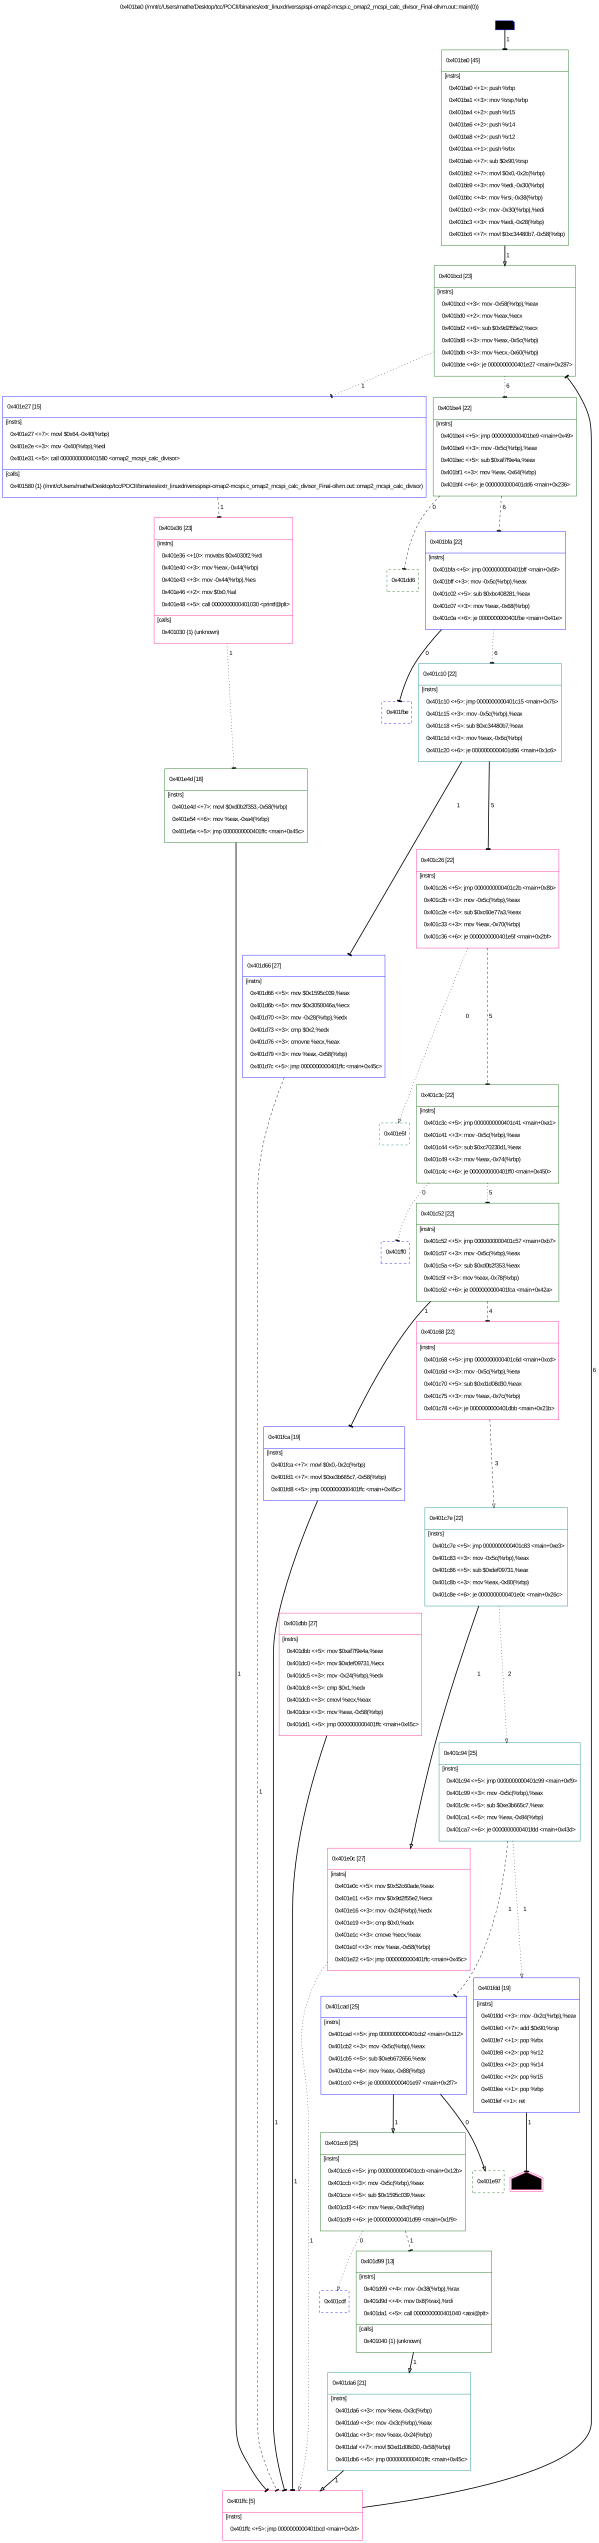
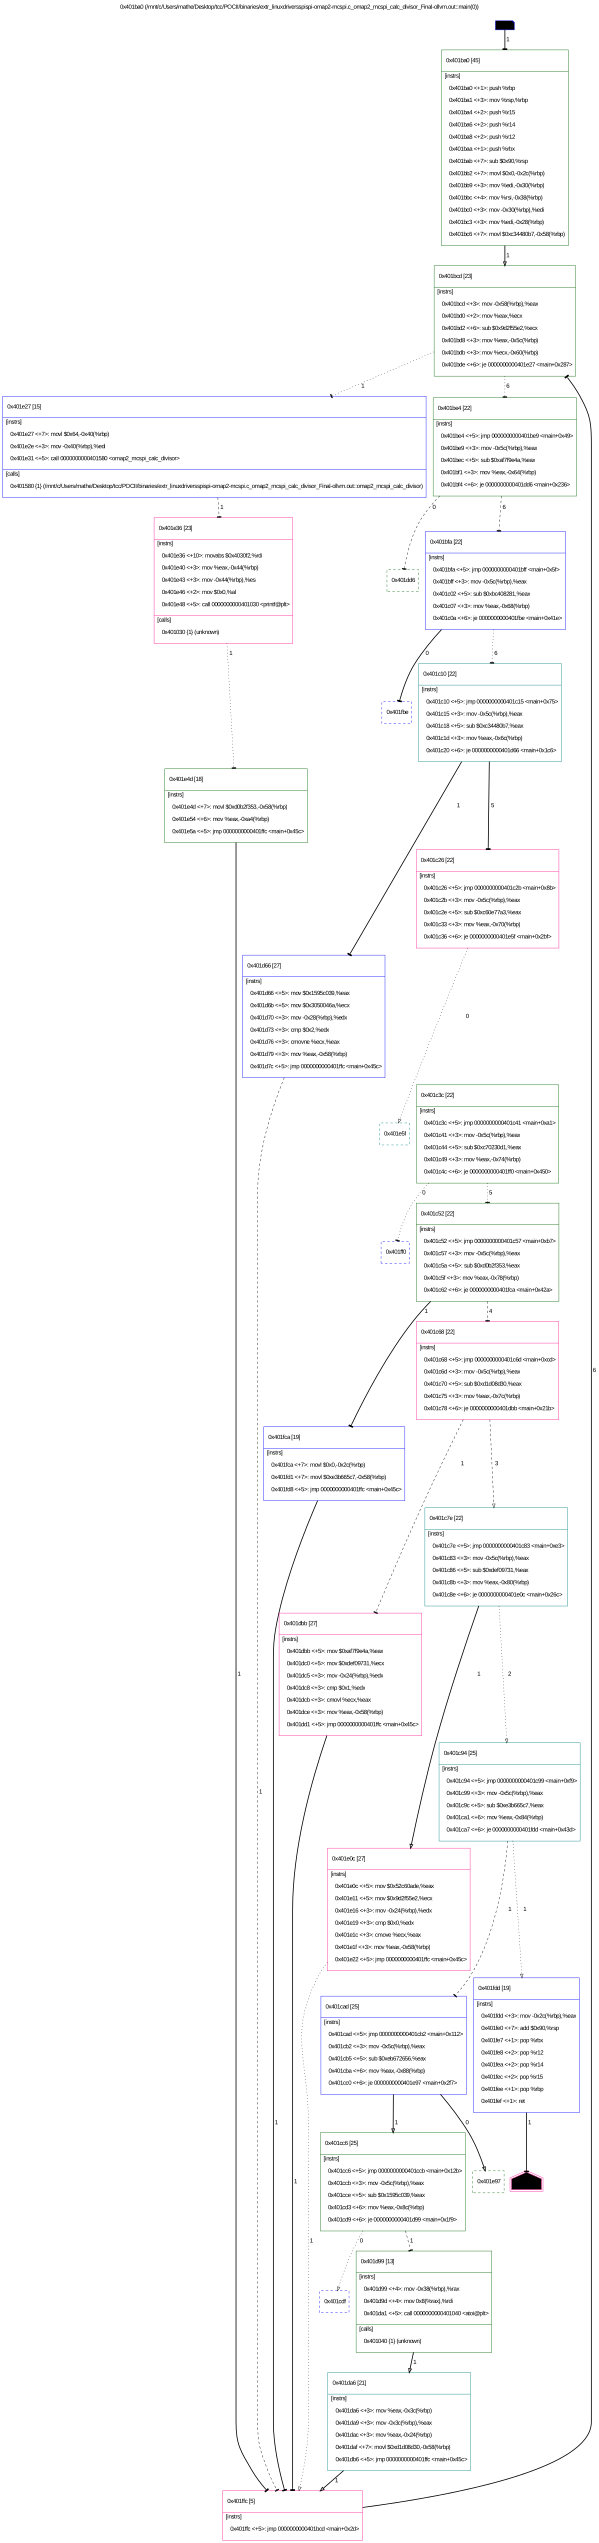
(488, 1015) -> none
none -> (418, 1515)
